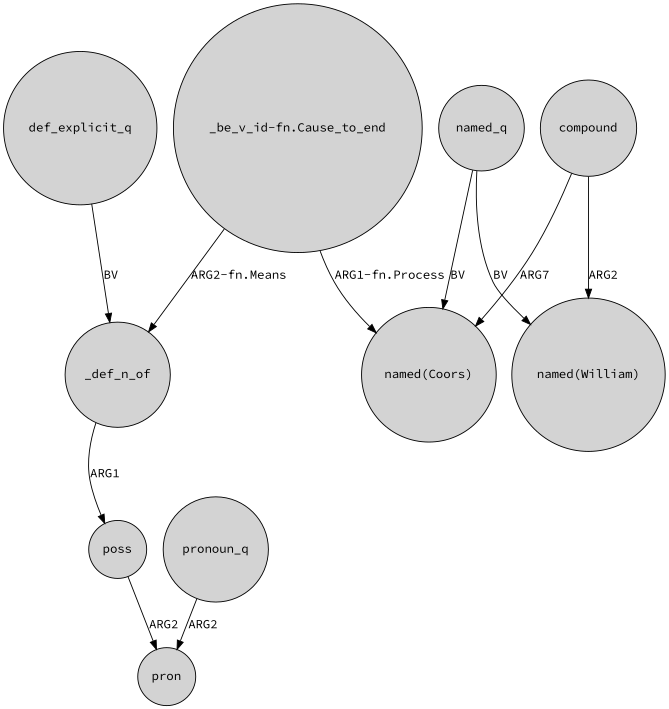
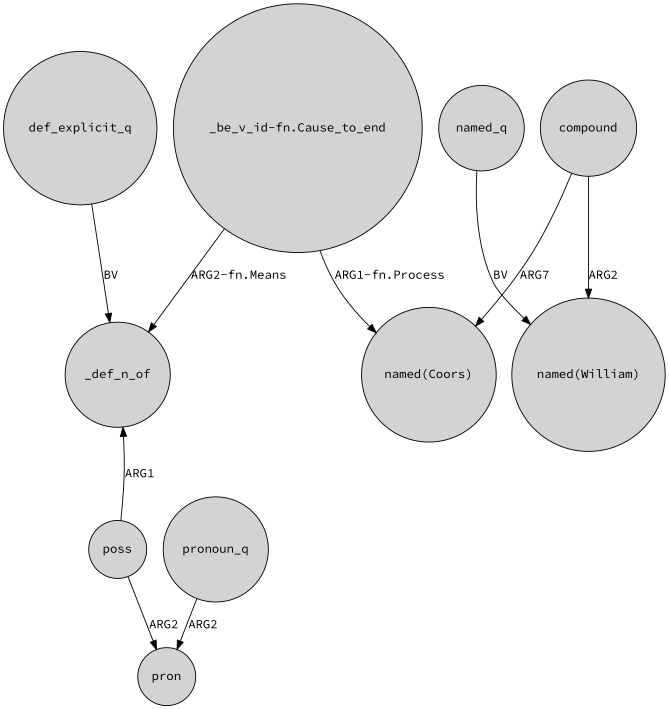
(459, 235) -> none
(89, 470) -> (124, 478)
